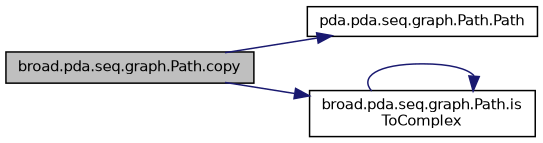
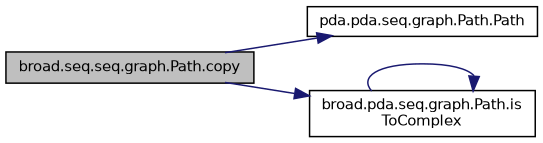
(130, 68) -> (130, 68)
